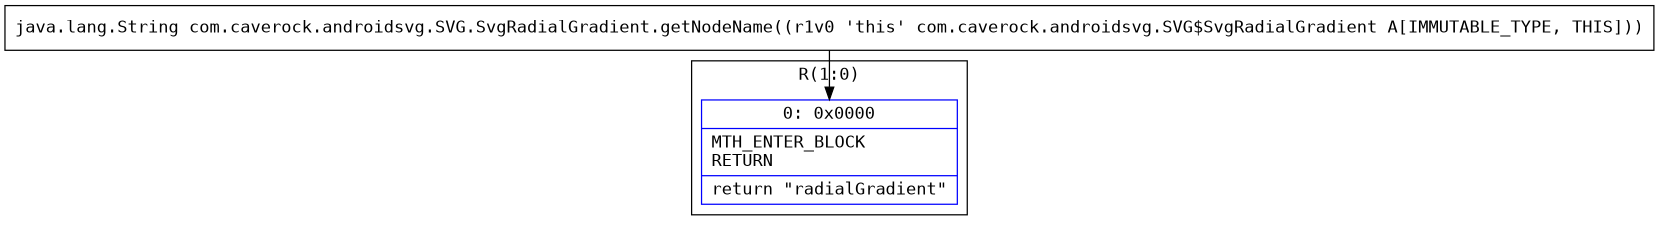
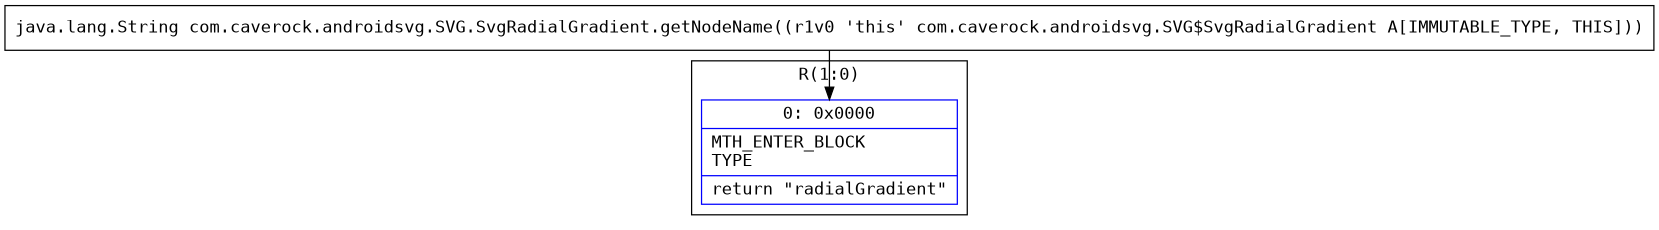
(743, 161) -> (733, 161)
